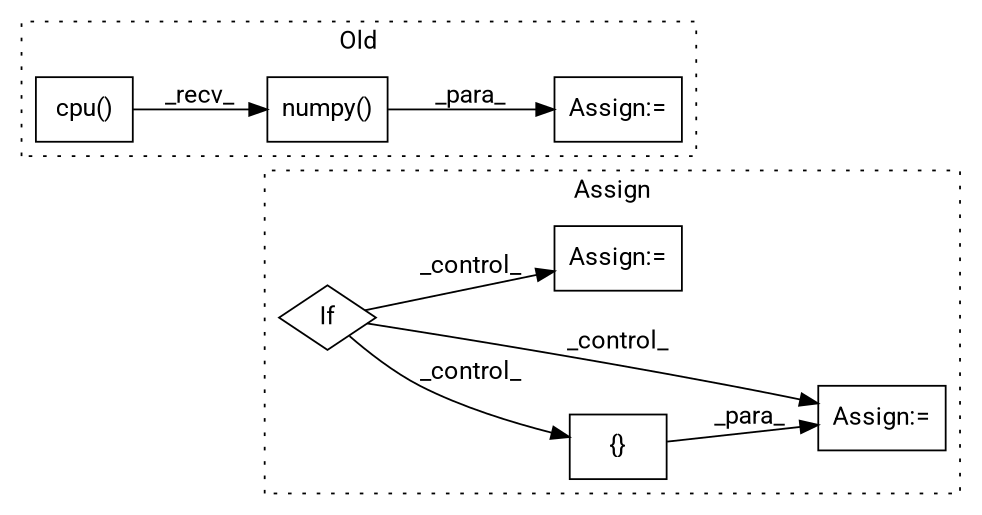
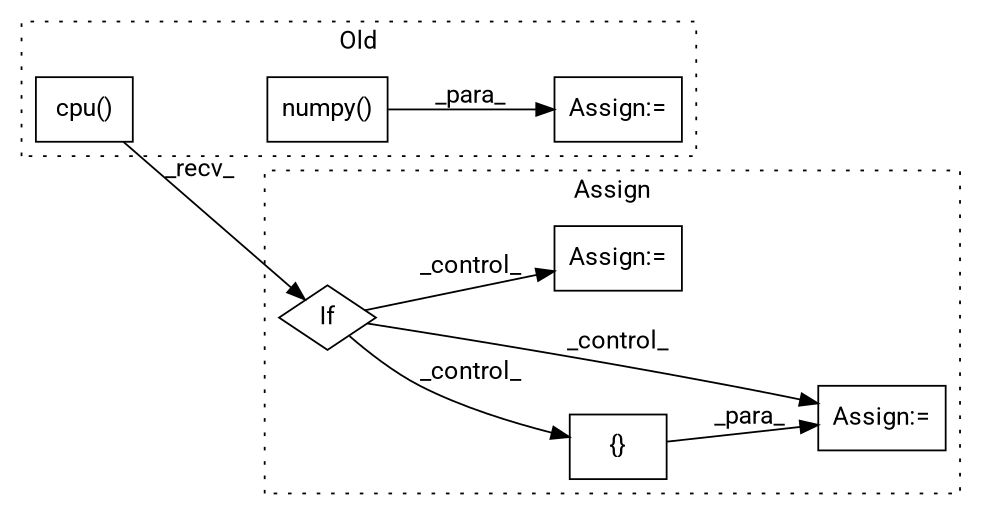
(191, 109) -> (207, 215)
